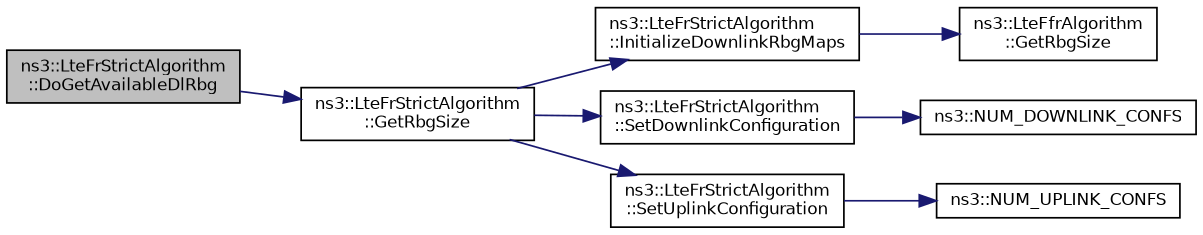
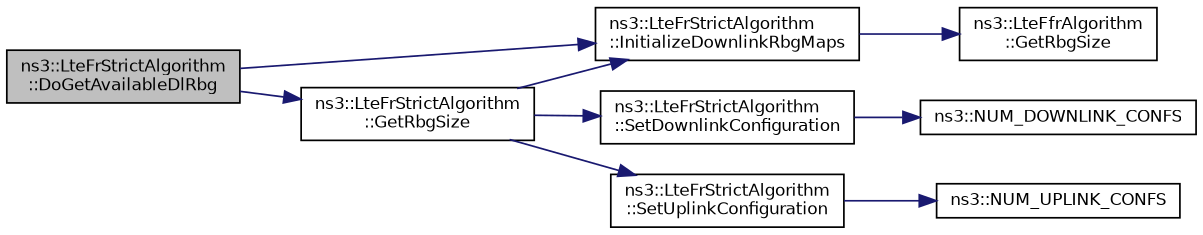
none -> (409, 56)
